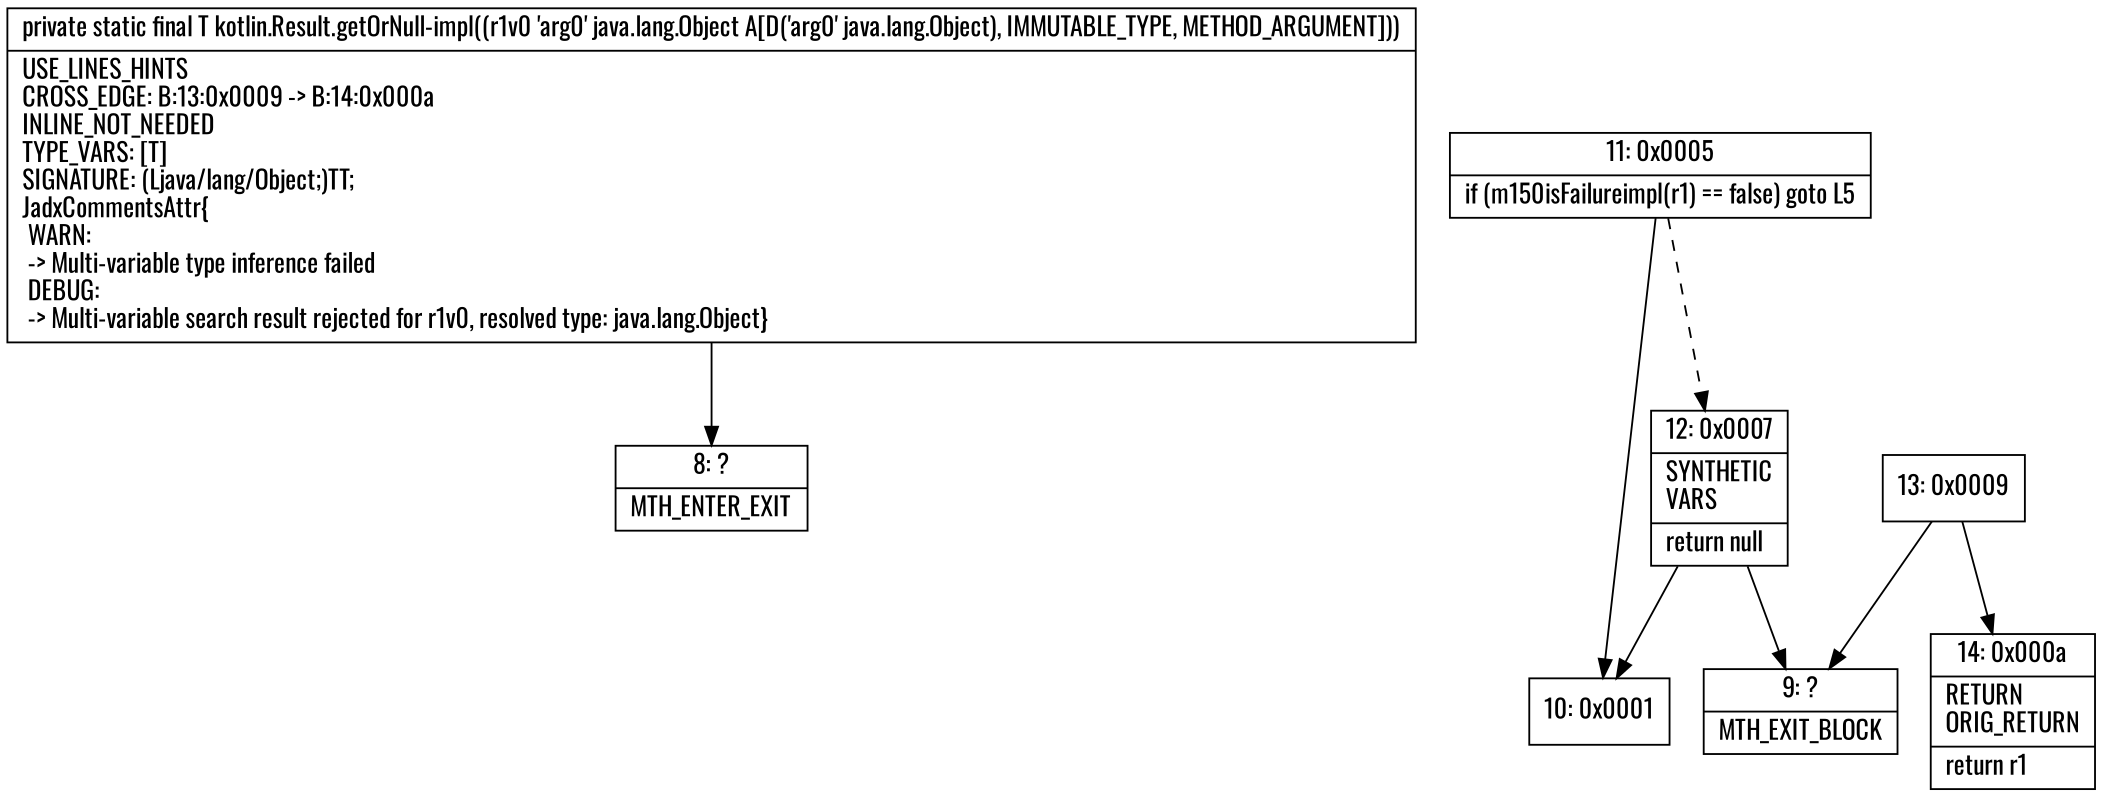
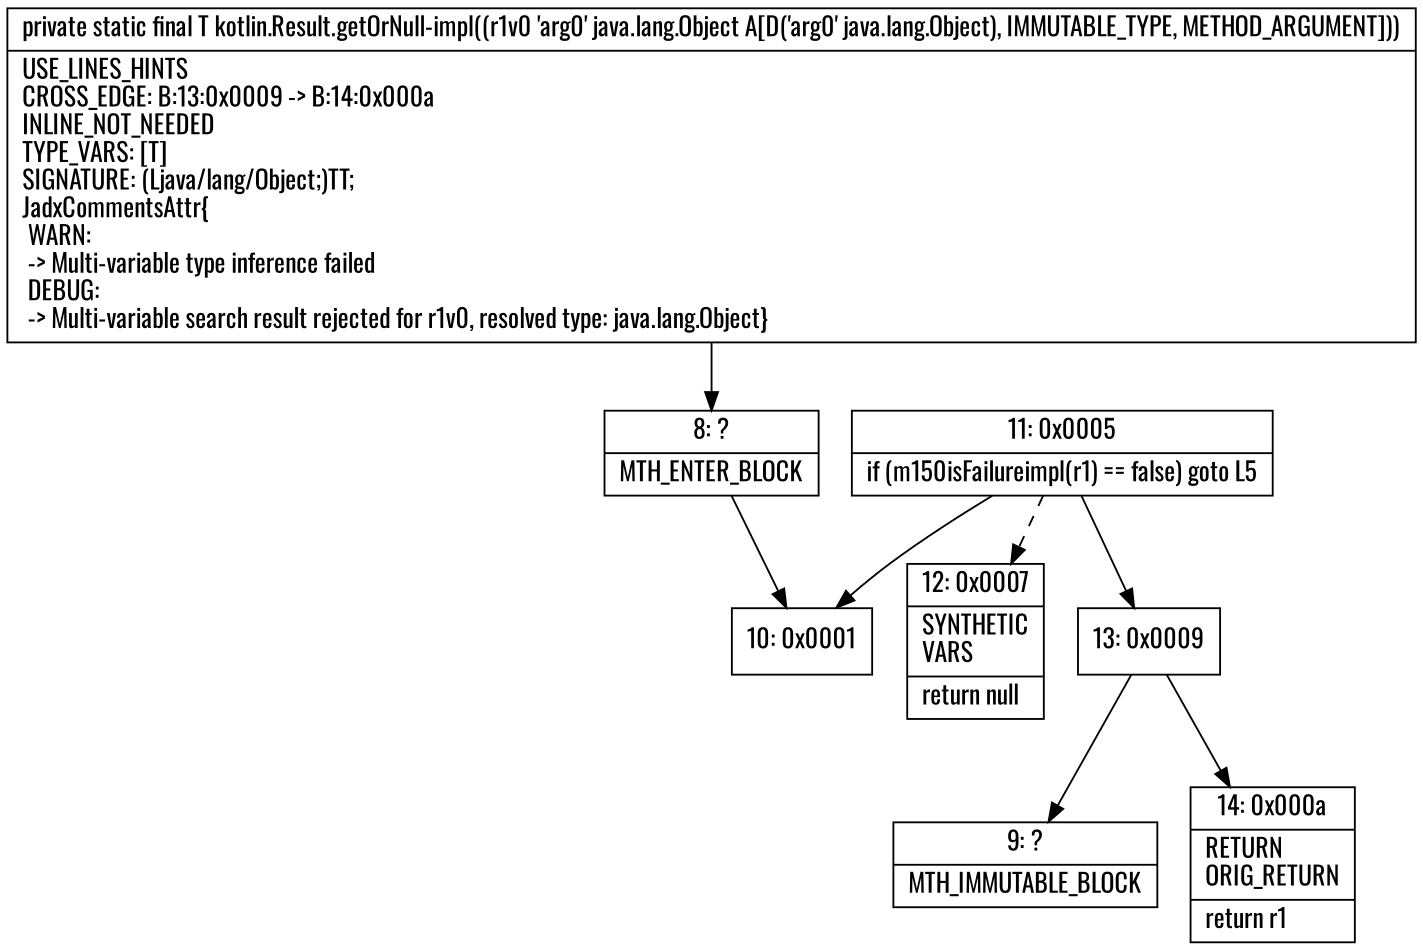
(712, 509) -> (712, 473)
none -> (1104, 543)
(1763, 609) -> none
(1652, 614) -> (755, 543)
(1801, 732) -> (1025, 885)
